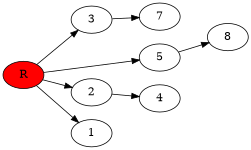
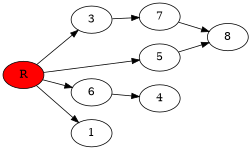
none -> (190, 26)
(92, 92) -> (92, 92)
